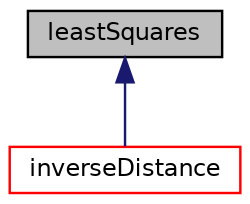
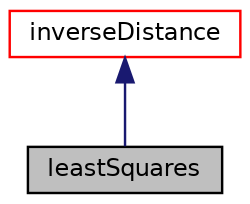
(125, 115) -> (125, 115)
